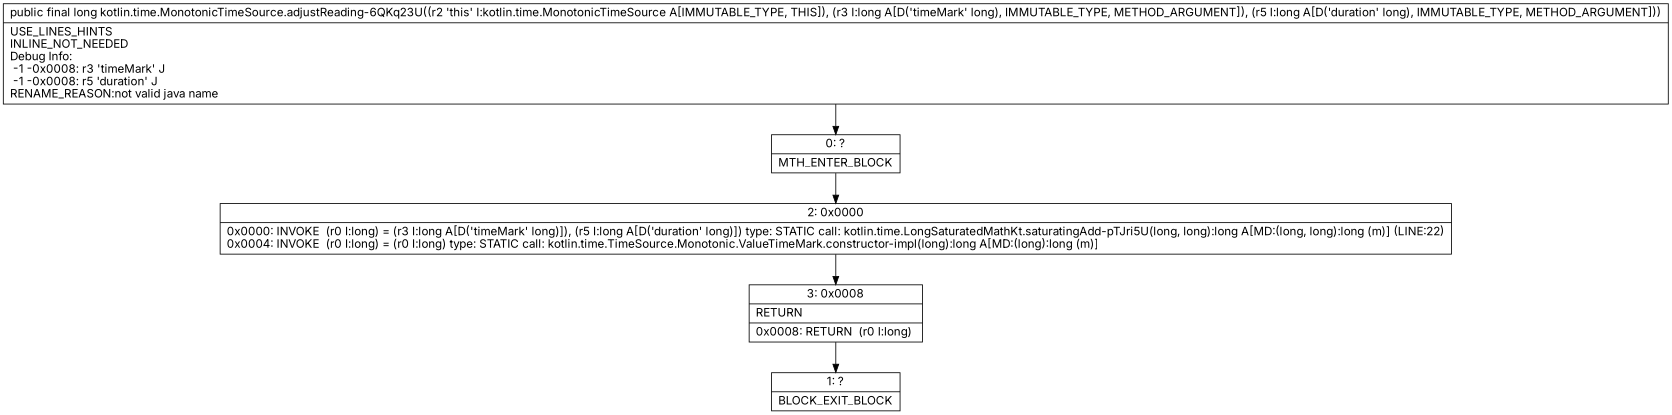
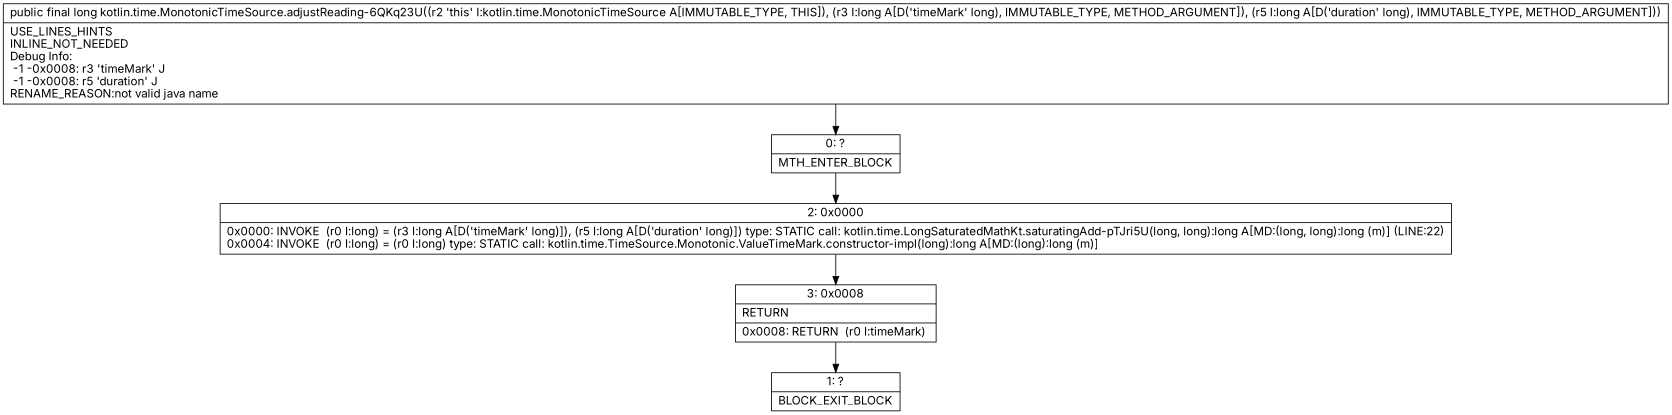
(836, 332) -> (836, 332)
